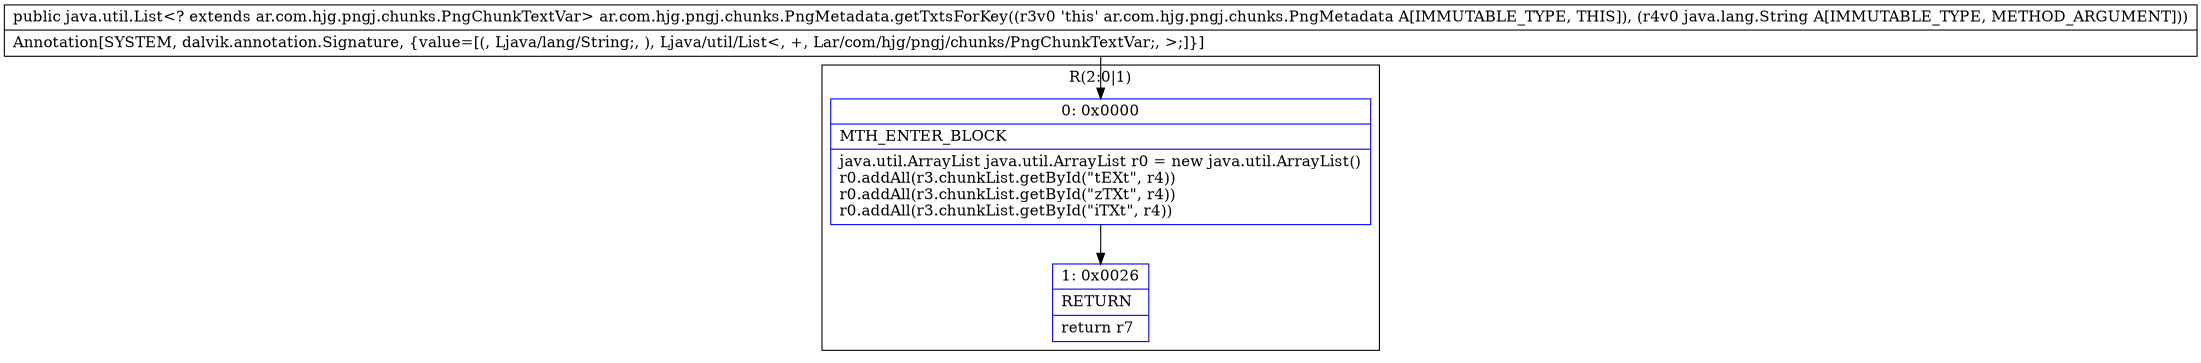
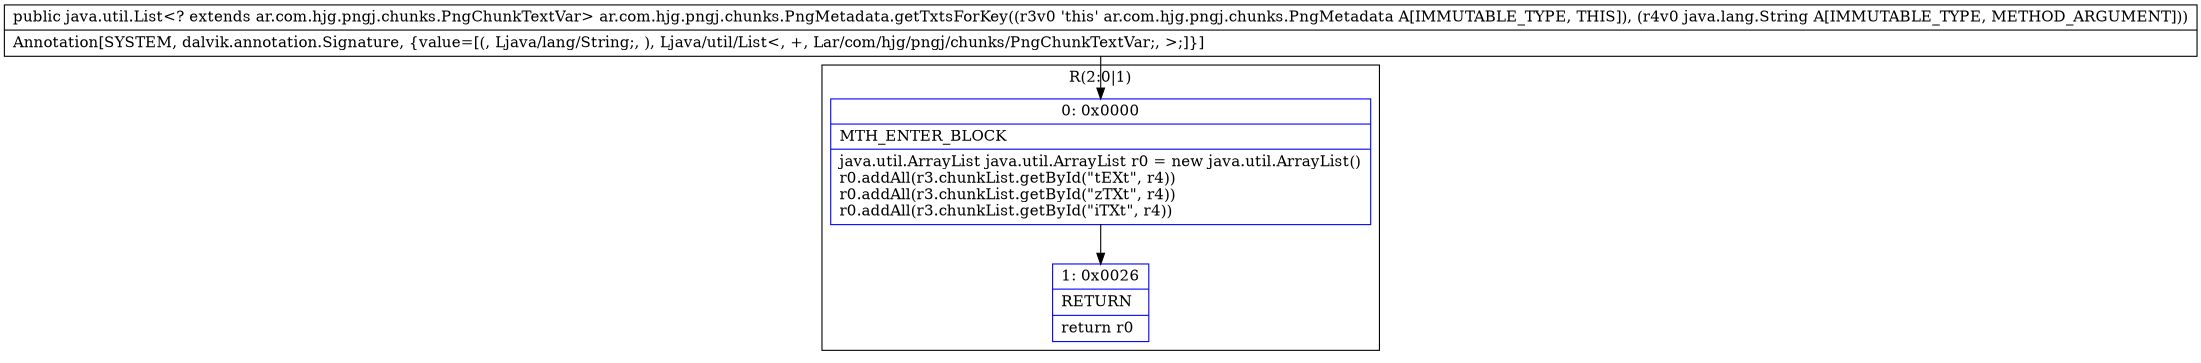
(1098, 328) -> (1098, 328)
